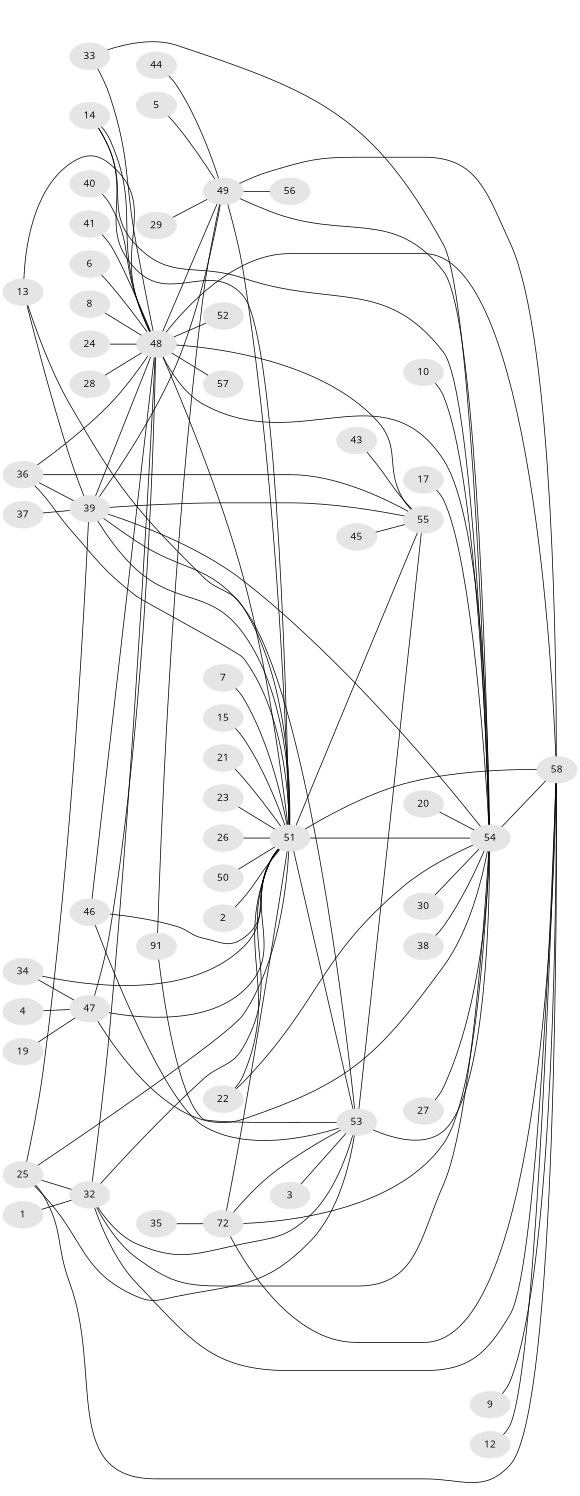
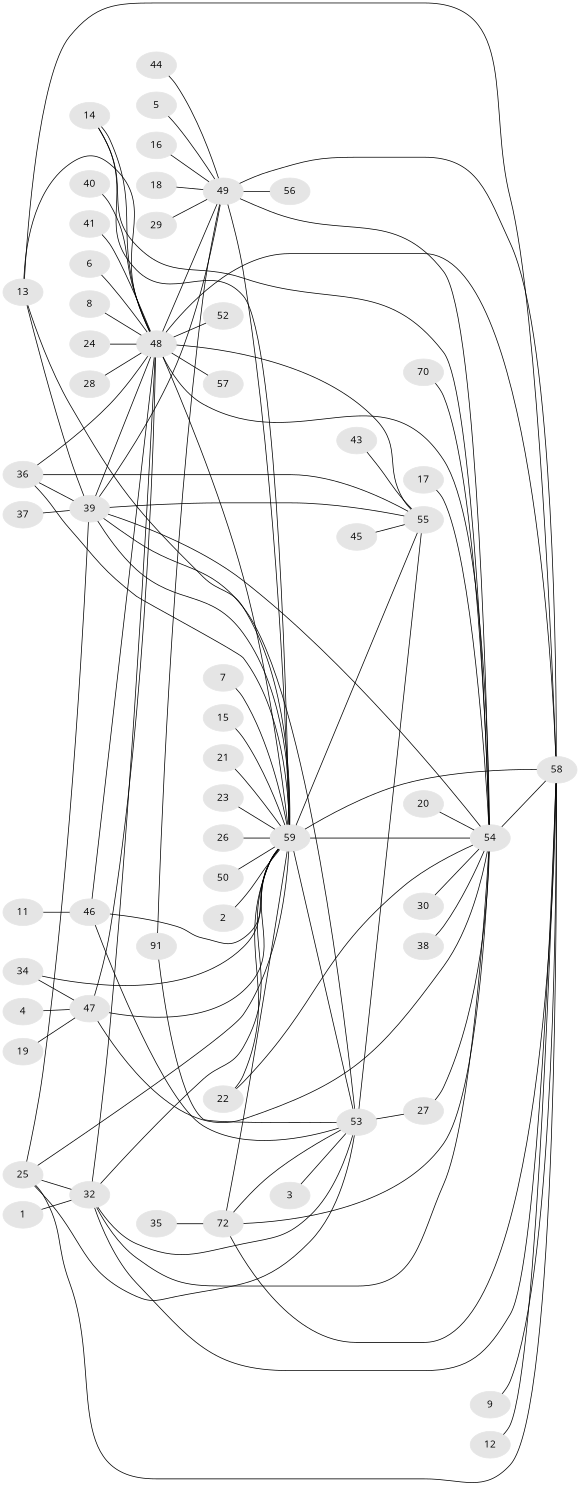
none -> (491, 54)
(90, 56) -> none
none -> (156, 145)
none -> (156, 185)
(423, 372) -> (423, 372)
(290, 838) -> (290, 838)
none -> (23, 912)
(478, 1032) -> (390, 1117)
